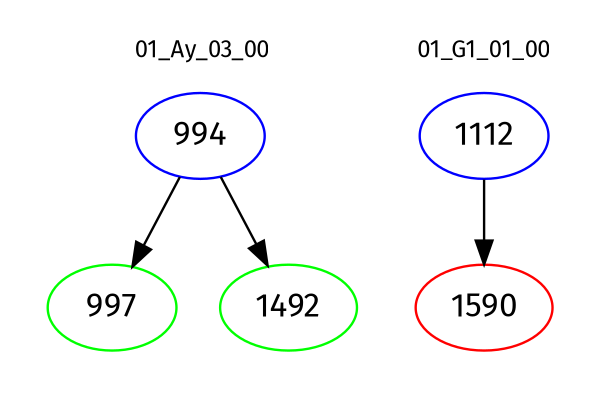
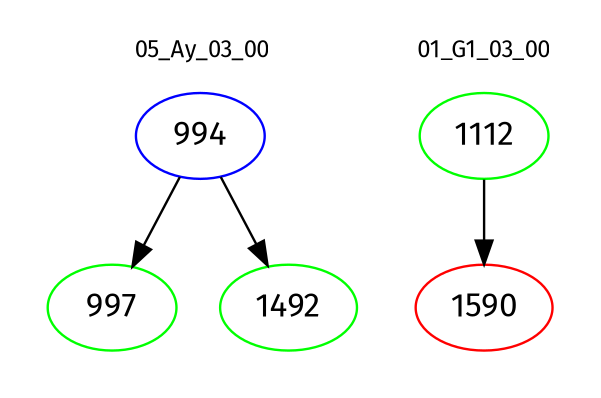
(203, 51) -> (203, 51)
(484, 51) -> (484, 51)
(484, 136) -> (484, 136)
